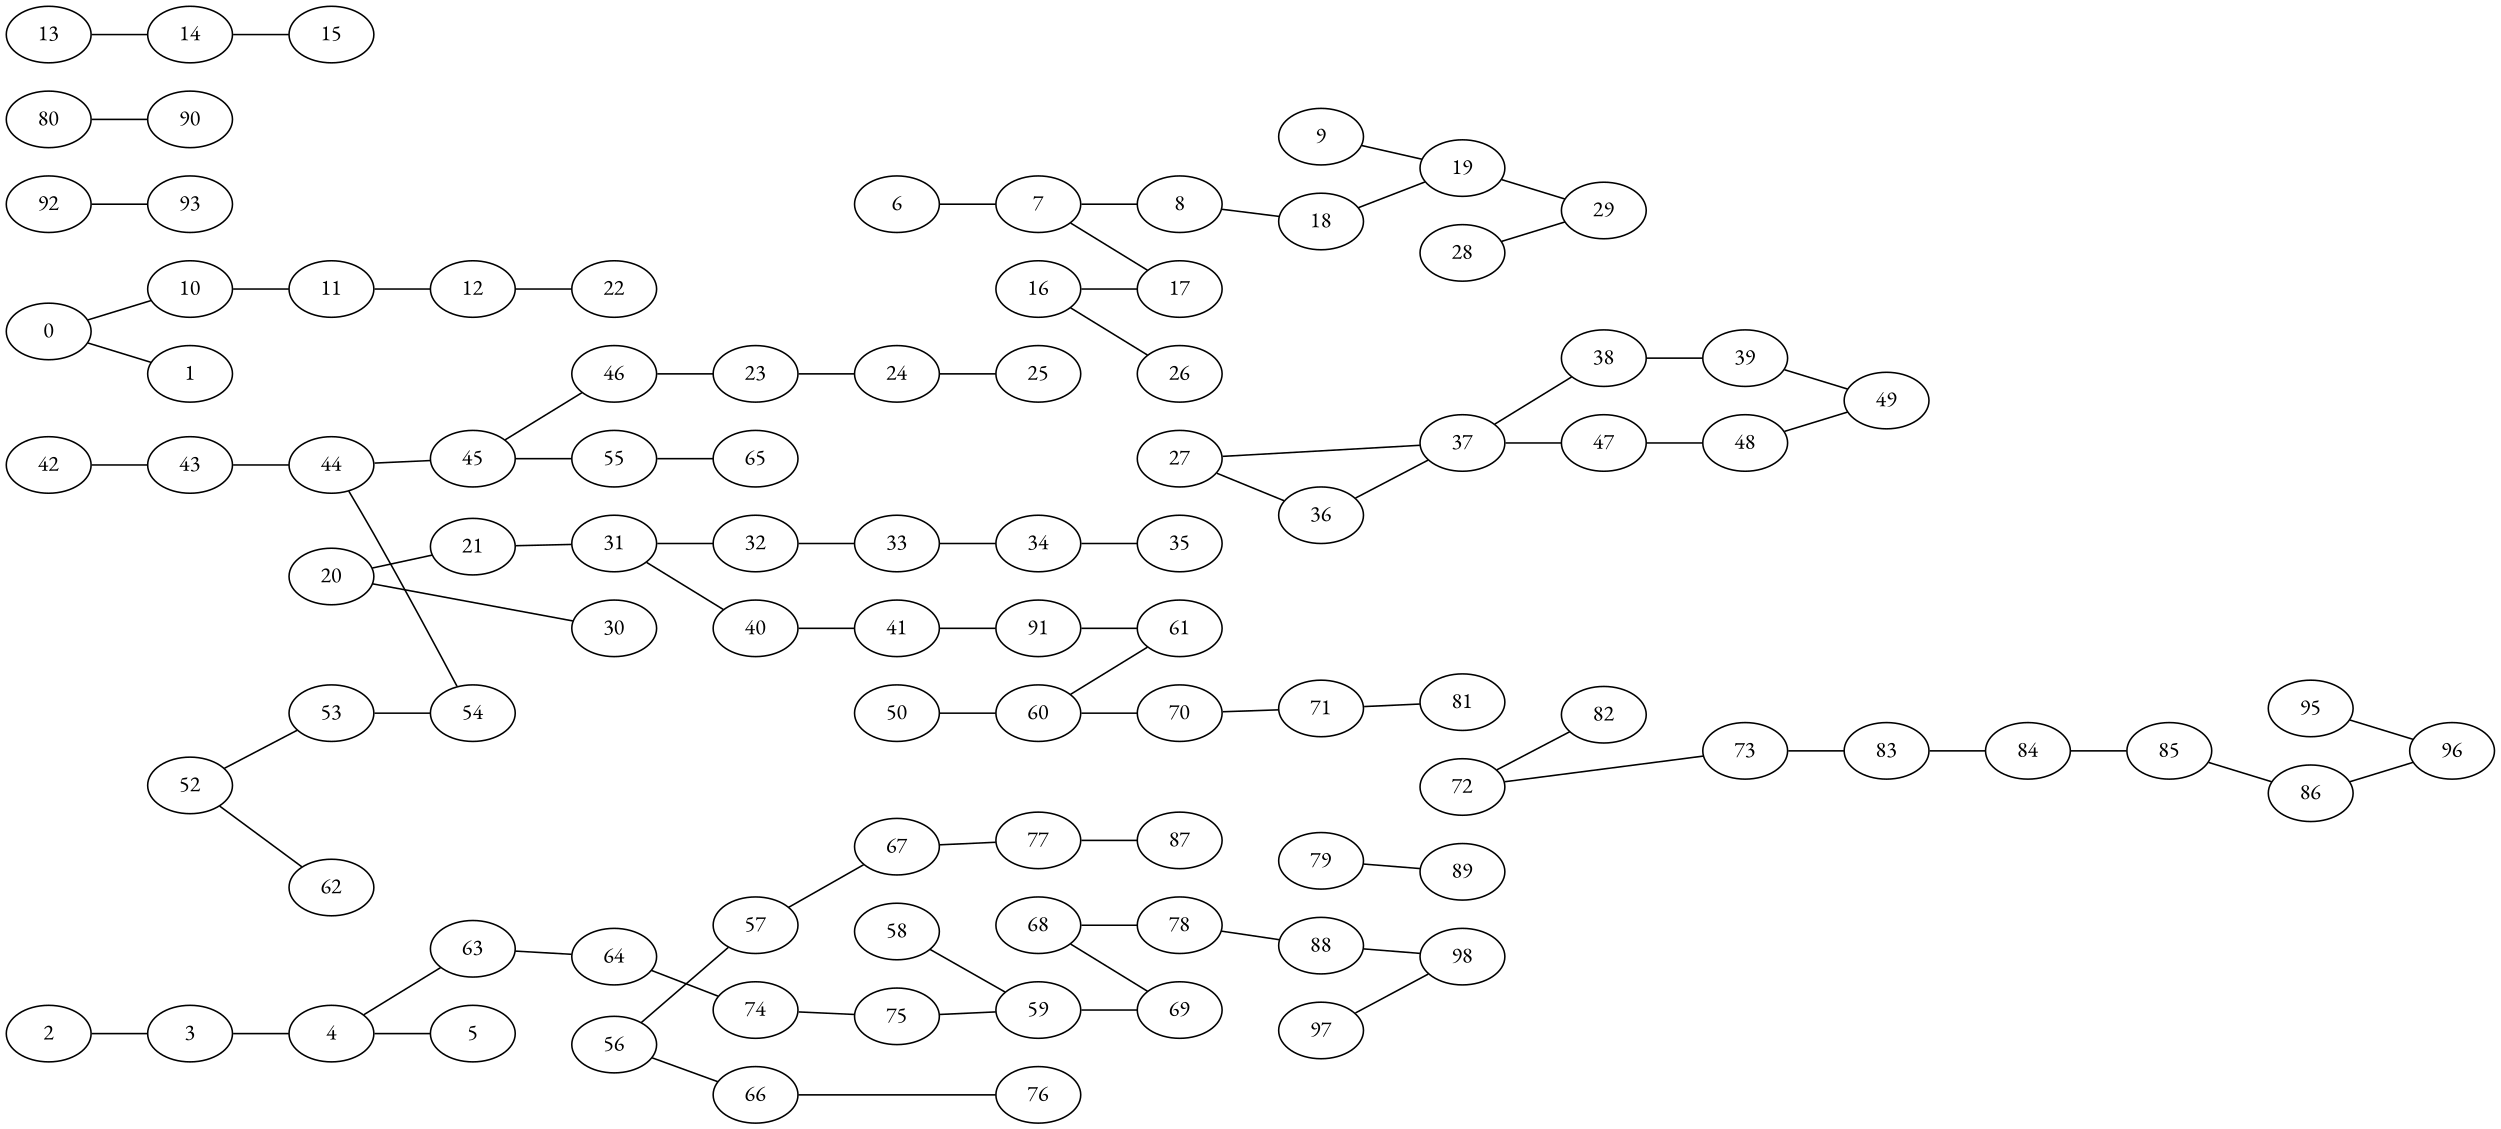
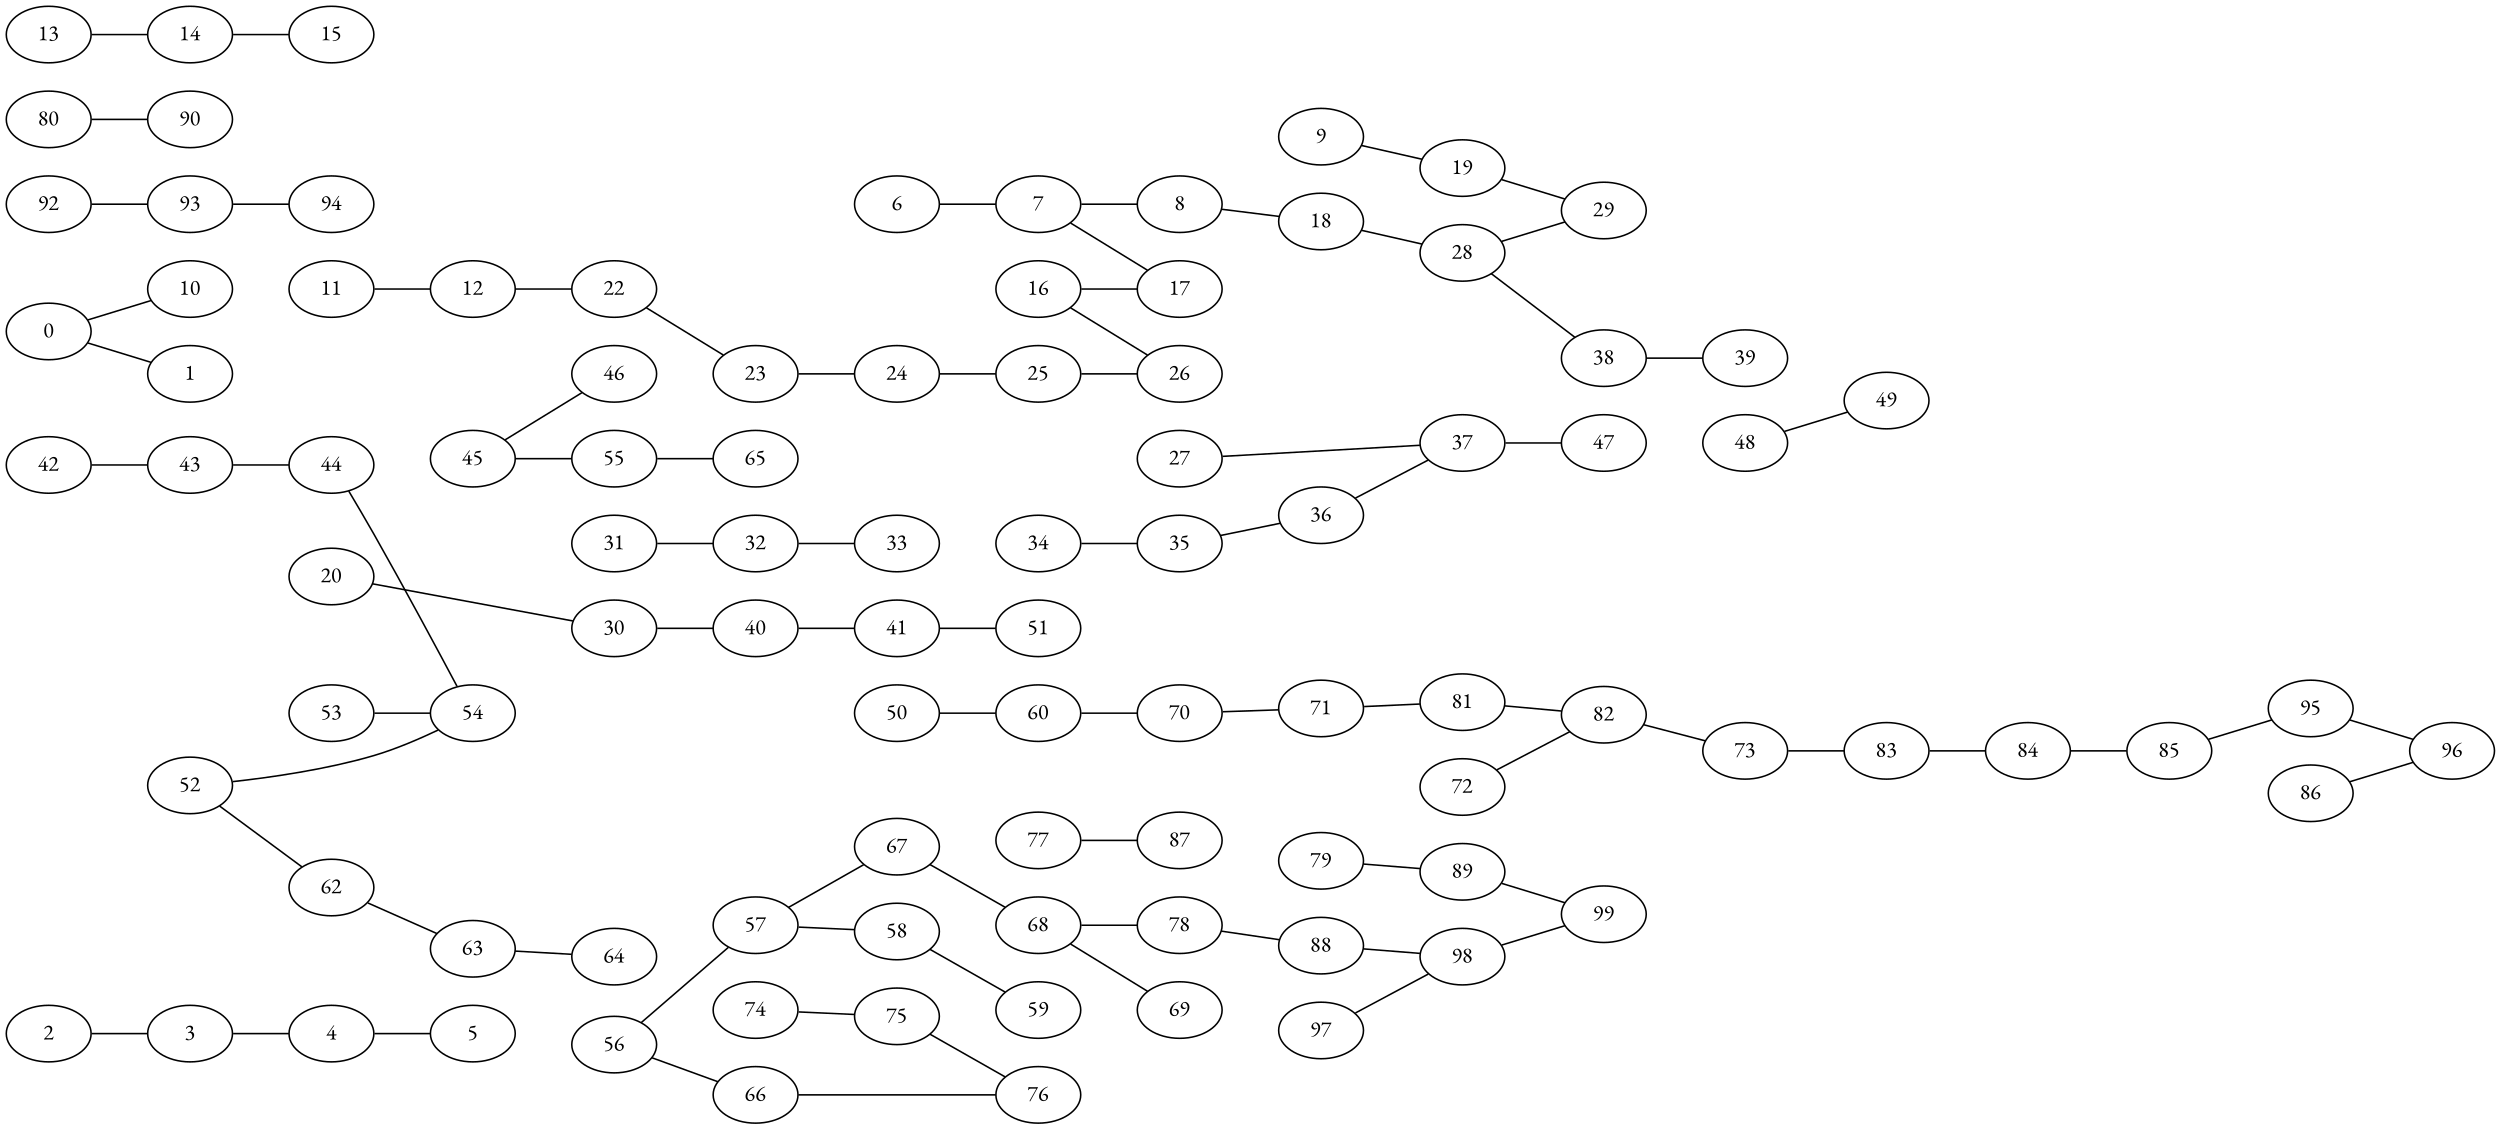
(1392, 195) -> (1392, 237)
none -> (331, 204)
(261, 289) -> none
(685, 374) -> (685, 331)
none -> (1109, 374)
(1816, 379) -> none
(1533, 401) -> (1533, 306)
(1675, 443) -> none
(402, 462) -> none
(1250, 487) -> (1250, 529)
(968, 544) -> none
(473, 547) -> none
(685, 586) -> (685, 628)
(1038, 628) -> (1038, 628)
(1180, 628) -> none
none -> (1533, 708)
(261, 749) -> (338, 765)
(1604, 769) -> (1675, 733)
(2240, 772) -> (2240, 730)
(968, 844) -> (967, 886)
none -> (1604, 914)
none -> (827, 928)
(675, 979) -> none
(402, 991) -> (402, 918)
(1109, 1010) -> none
(968, 1013) -> (967, 1056)
